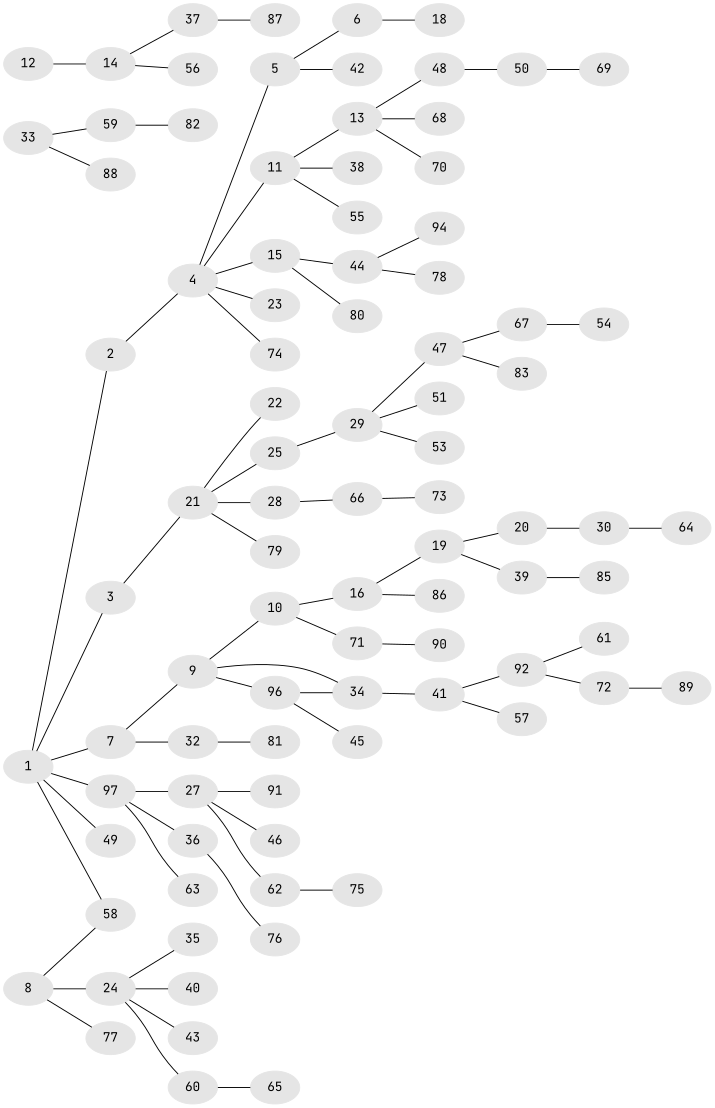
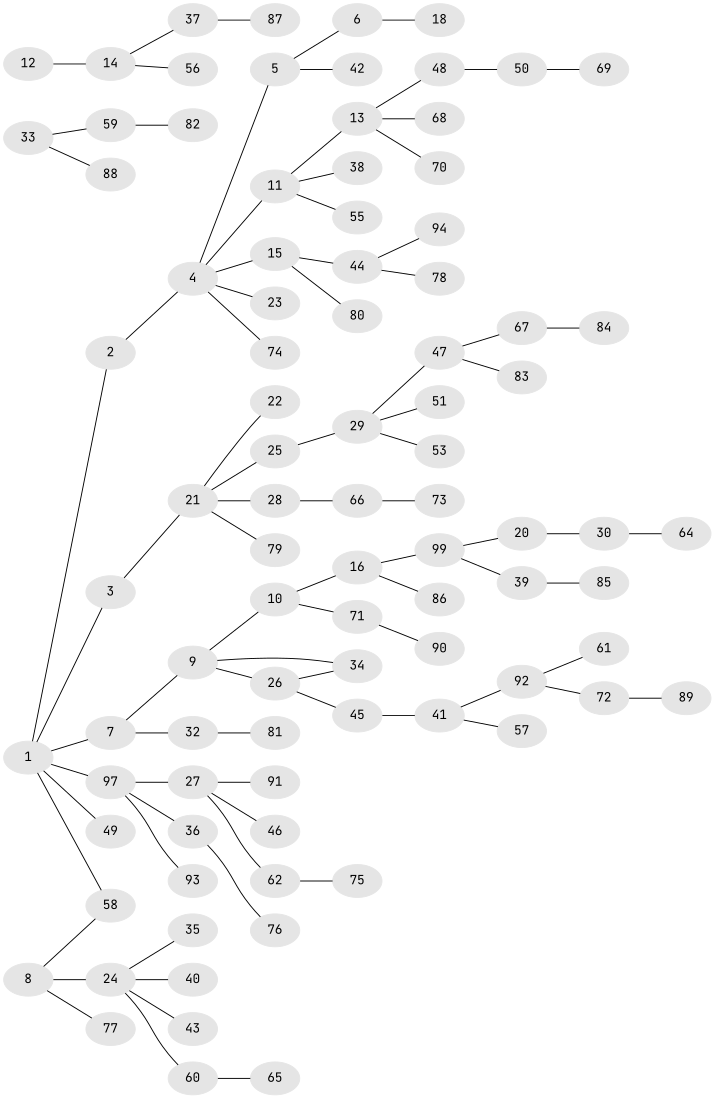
(604, 324) -> (604, 328)
(440, 547) -> (440, 550)
(275, 693) -> (275, 684)
(399, 694) -> (399, 716)
(193, 890) -> (193, 881)
